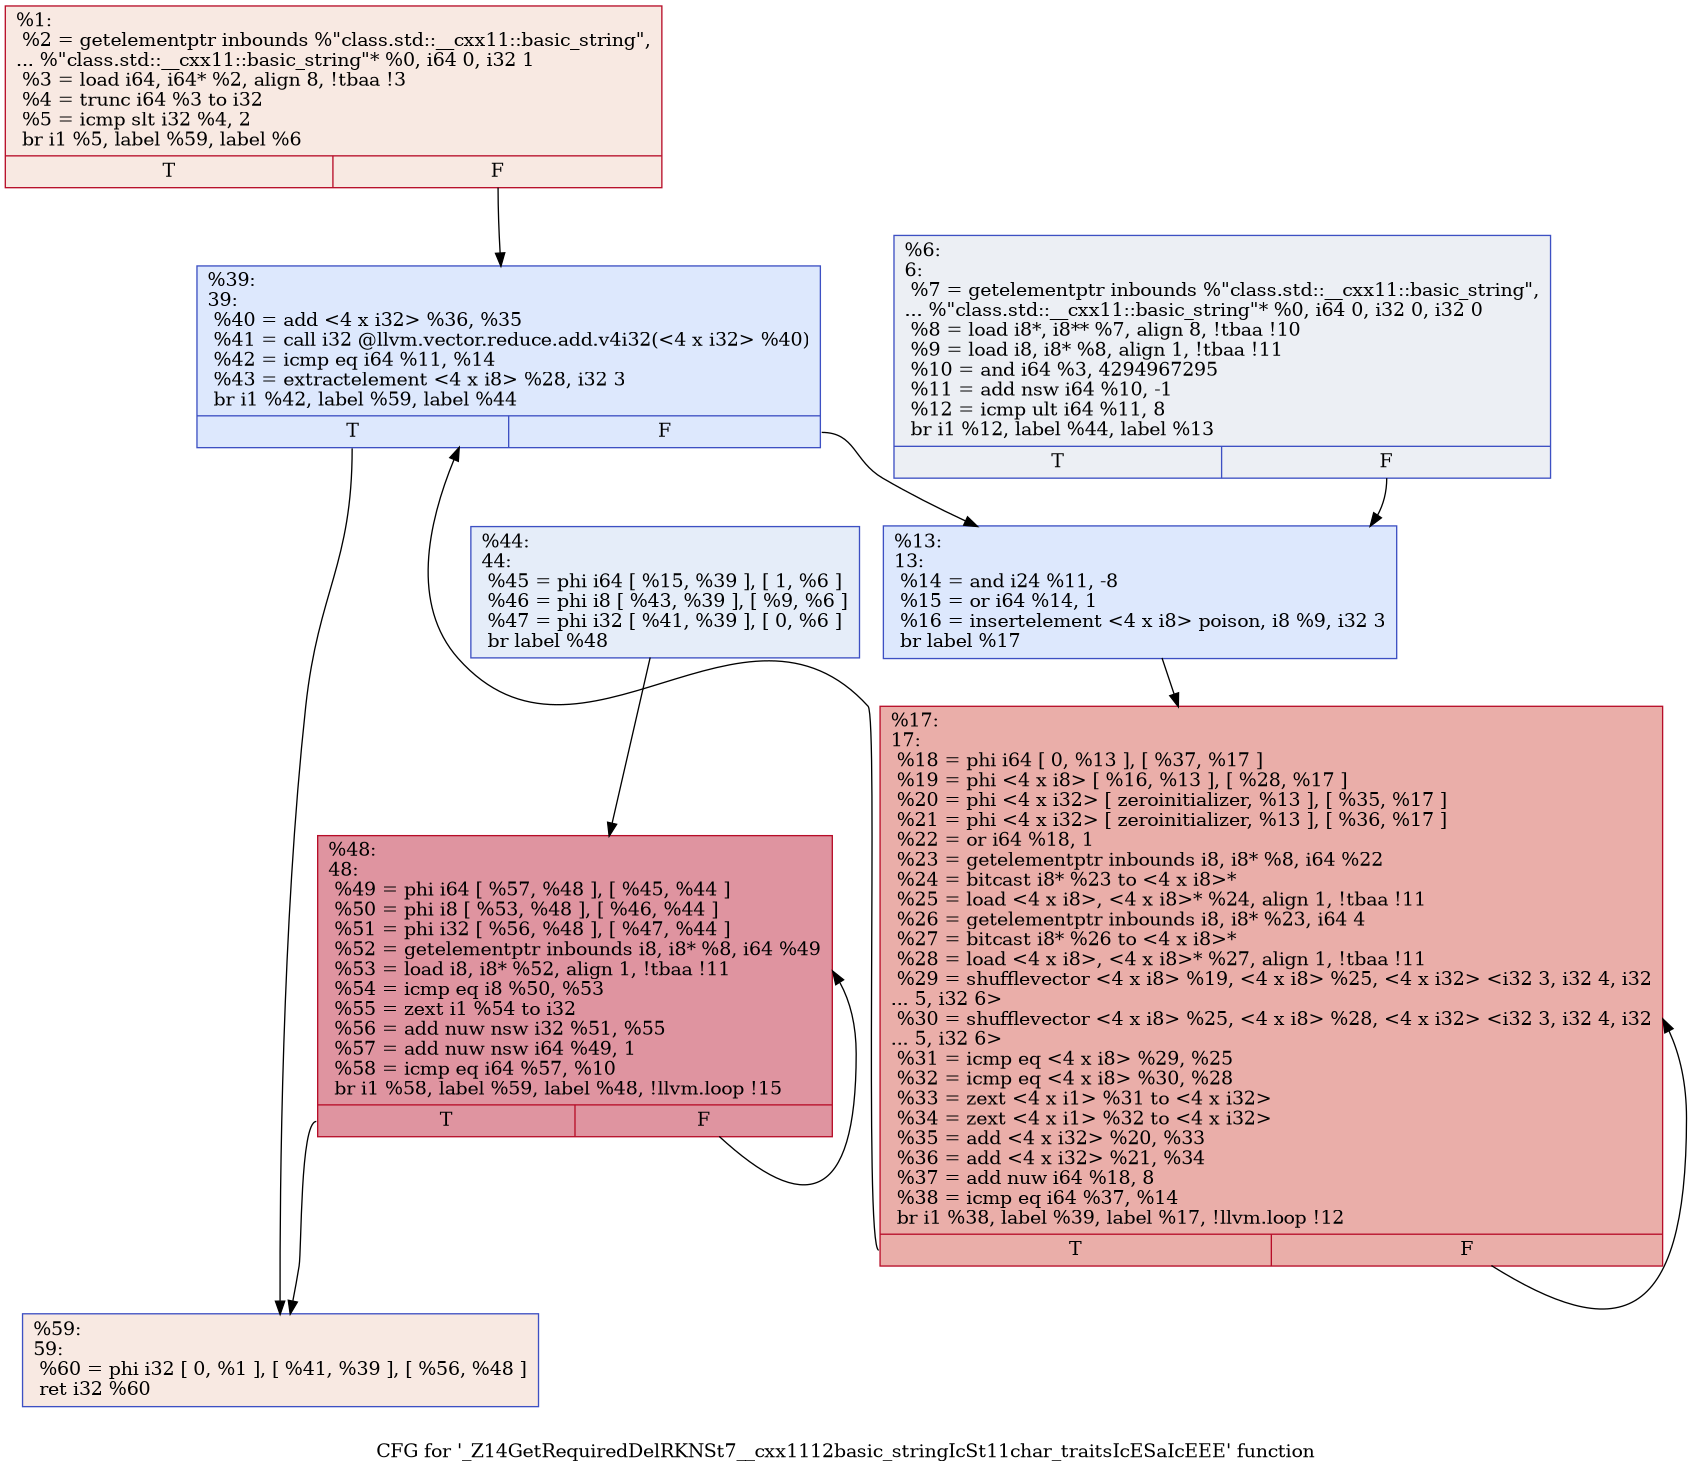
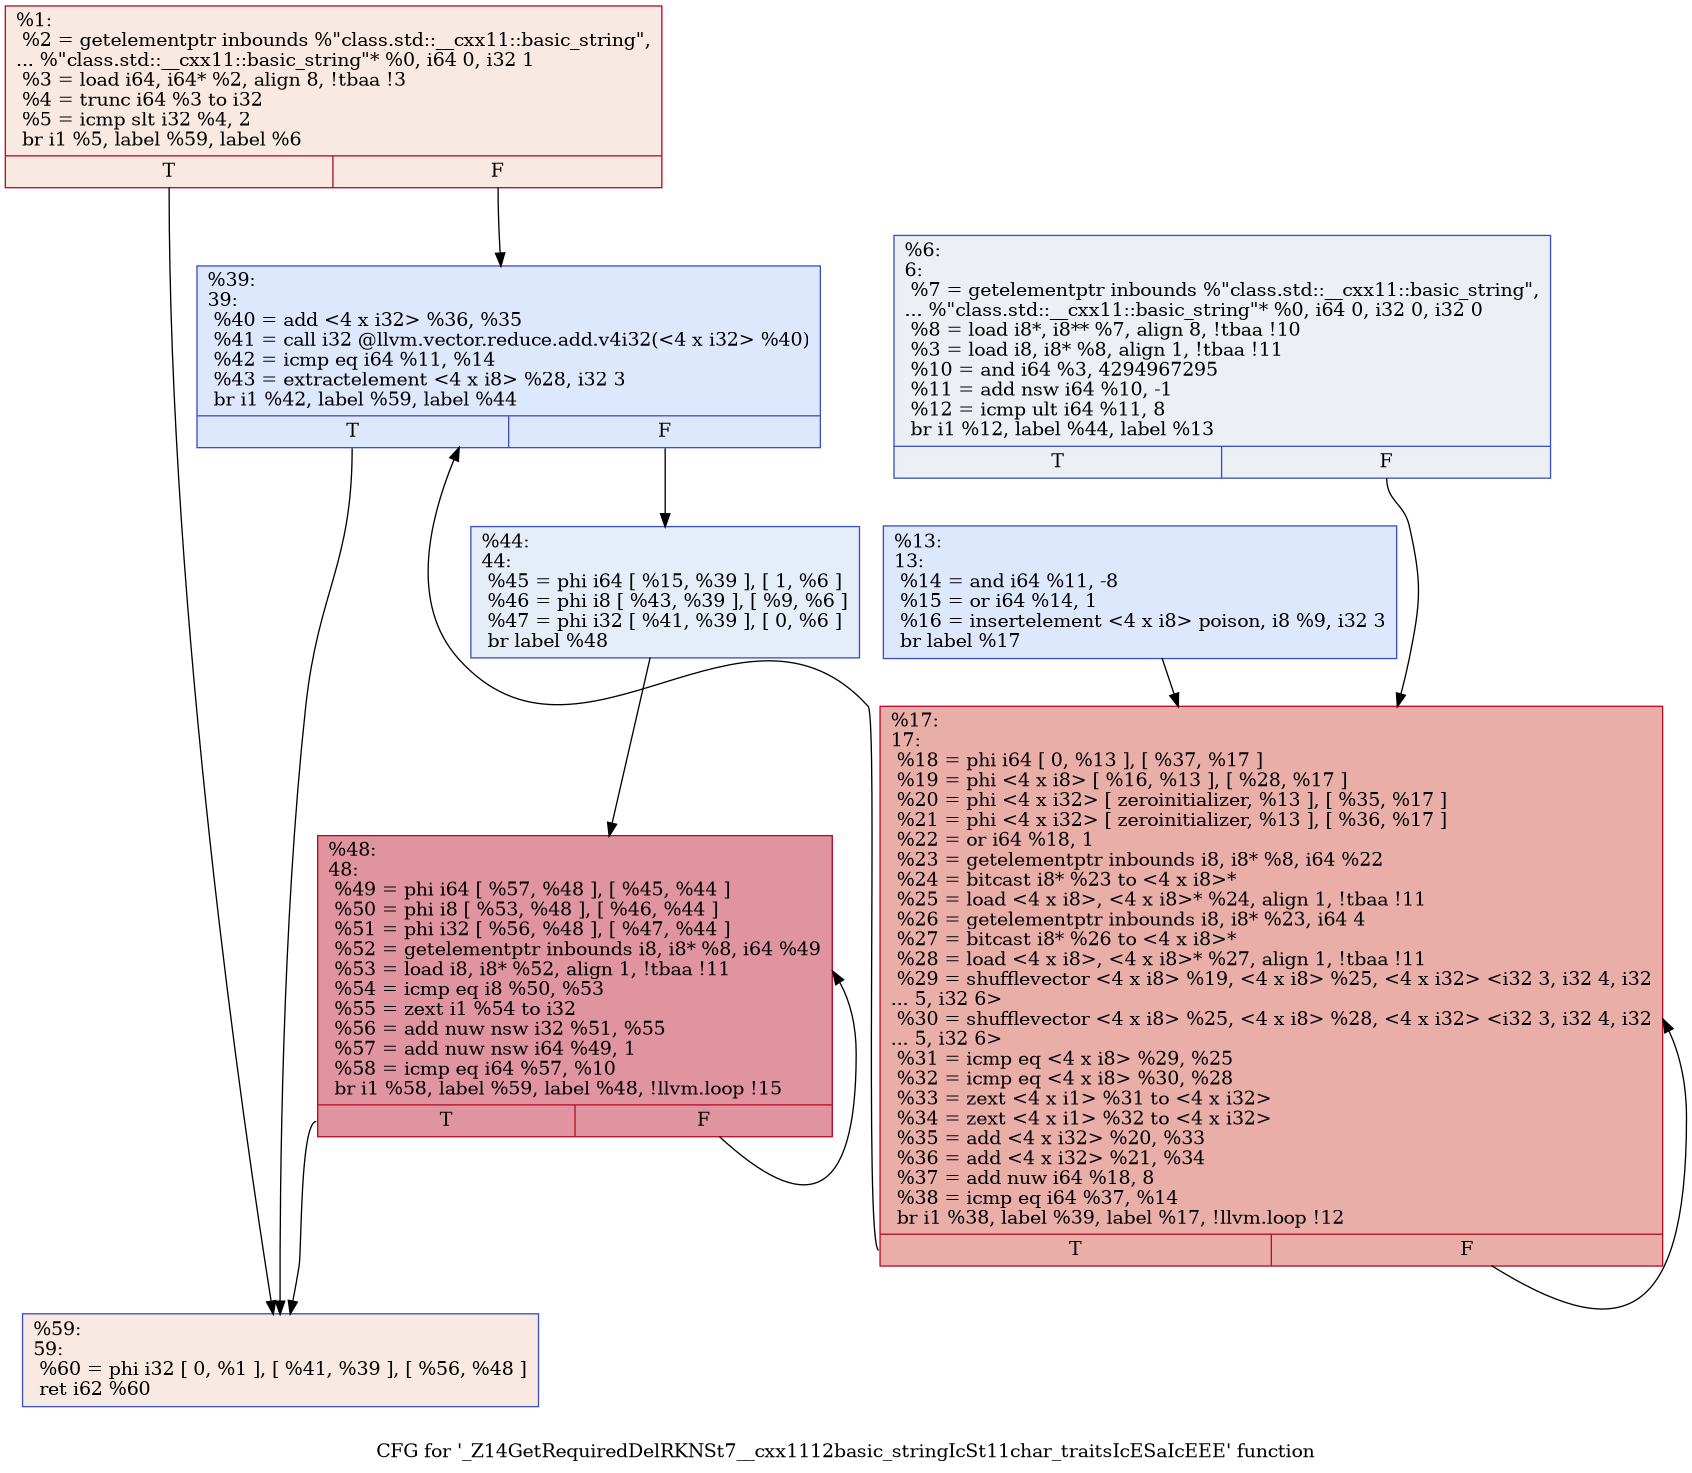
(1094, 350) -> (1094, 350)
(889, 482) -> (665, 481)
(1384, 497) -> (1418, 583)
(1006, 582) -> (1006, 582)
none -> (201, 746)
(92, 1389) -> (92, 1389)
